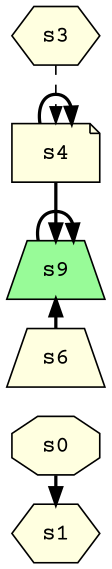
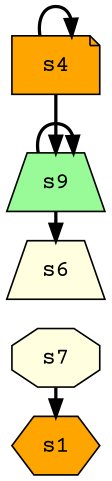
(56, 36) -> none
(56, 153) -> (56, 65)
(56, 322) -> (56, 218)
(56, 446) -> (56, 358)
(56, 533) -> (56, 446)
